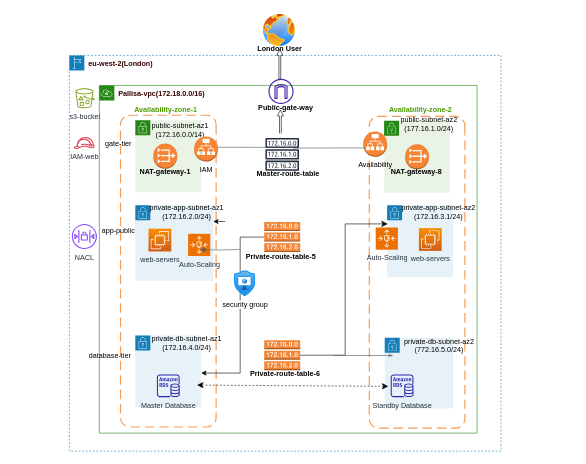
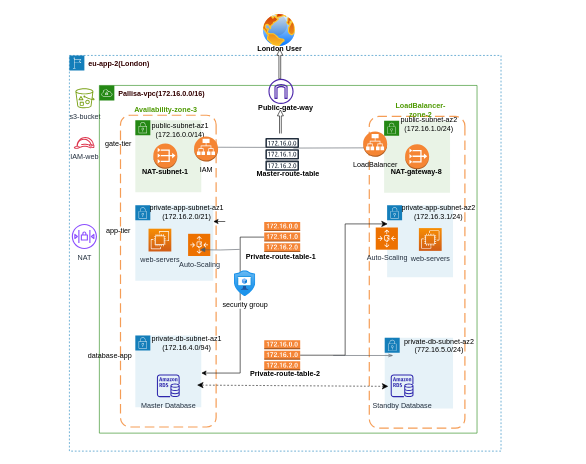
(123, 64) -> (121, 64)
(165, 94) -> (165, 94)
(166, 110) -> (166, 110)
(421, 110) -> (421, 110)
(429, 125) -> (429, 125)
(376, 165) -> (376, 165)
(165, 173) -> (165, 173)
(187, 213) -> (187, 213)
(119, 231) -> (119, 231)
(281, 257) -> (281, 257)
(85, 258) -> (85, 258)
(187, 344) -> (187, 344)
(110, 356) -> (110, 356)
(285, 375) -> (285, 375)
